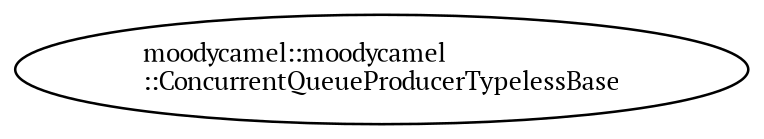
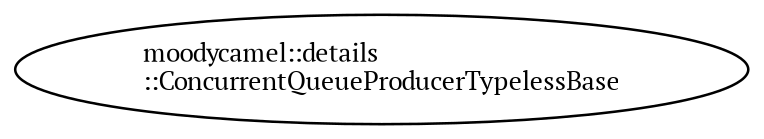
(382, 69) -> (382, 69)
